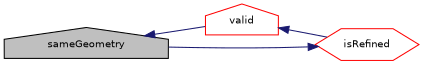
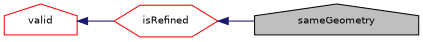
(180, 30) -> none
